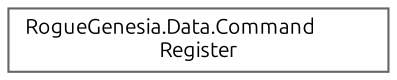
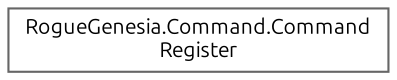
(198, 40) -> (198, 40)
